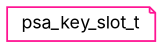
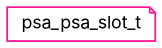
(81, 24) -> (81, 24)
